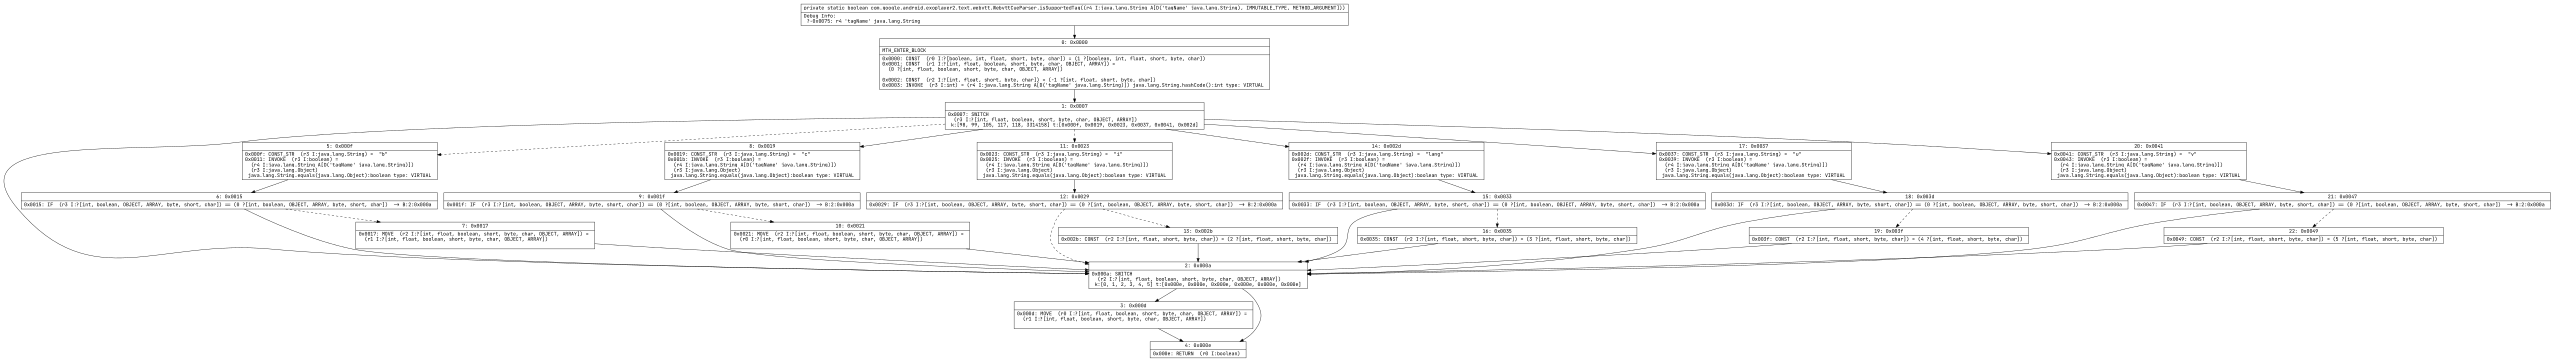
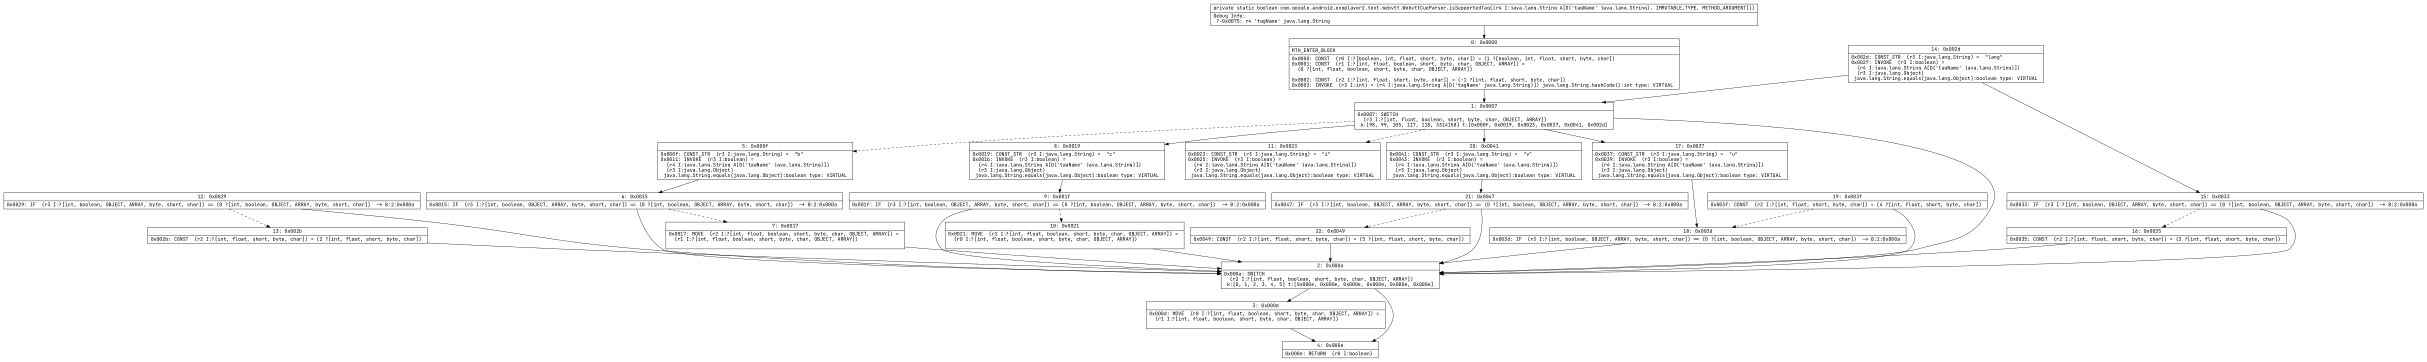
(1226, 138) -> (1727, 89)
(1075, 185) -> none
(1906, 217) -> (1774, 218)
(1052, 244) -> (644, 249)
